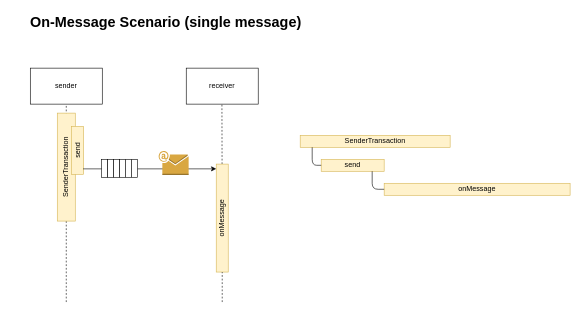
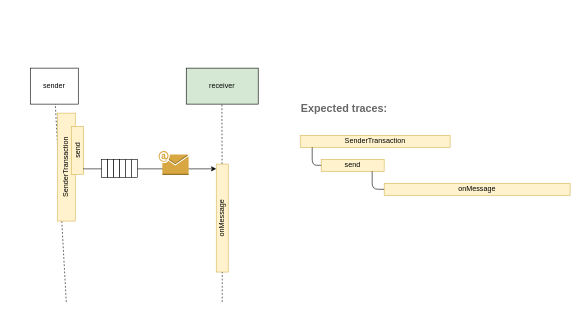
(168, 22) -> none
(66, 86) -> (54, 86)
(222, 86) -> (222, 86)
none -> (344, 108)
